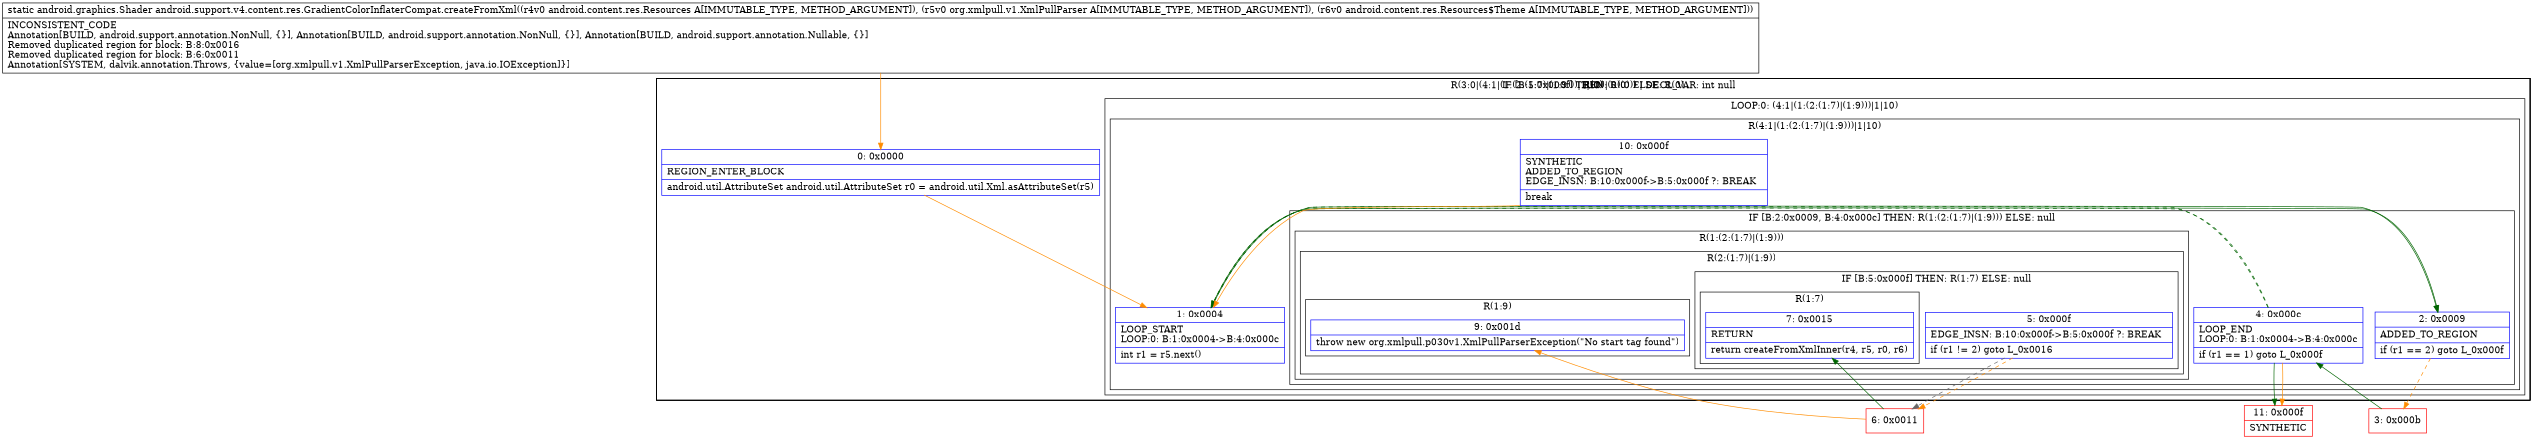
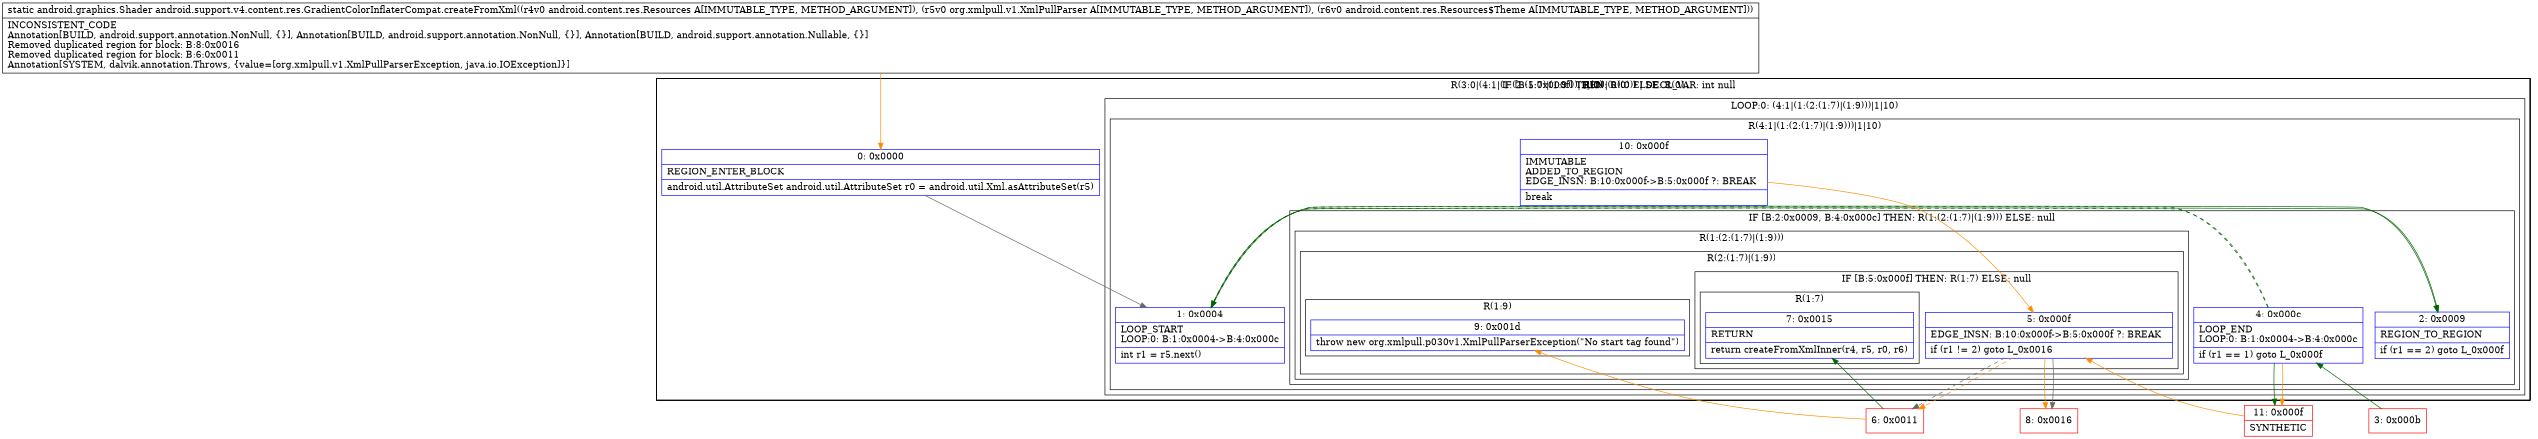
(1554, 162) -> (1556, 162)
(1276, 228) -> (1930, 215)
(1033, 250) -> (1033, 250)
(2429, 335) -> (2431, 335)
(2419, 380) -> none
none -> (2188, 404)
none -> (2049, 421)
